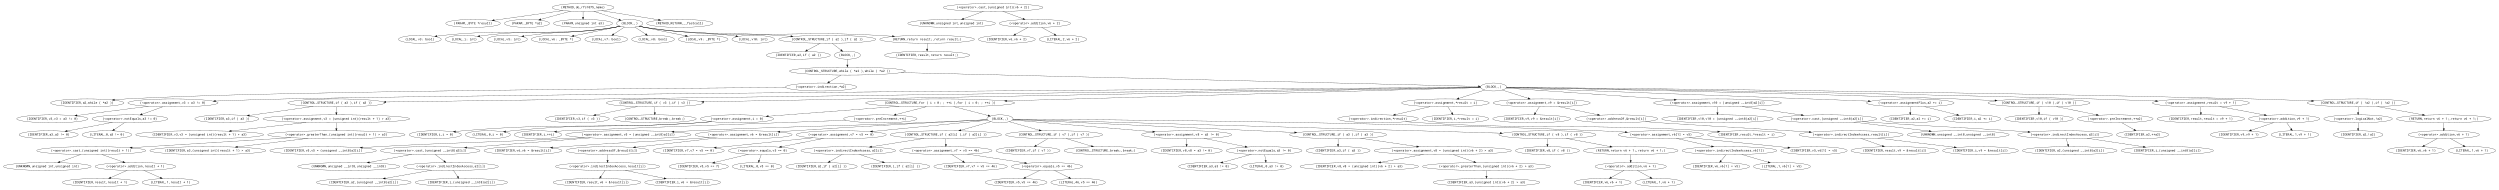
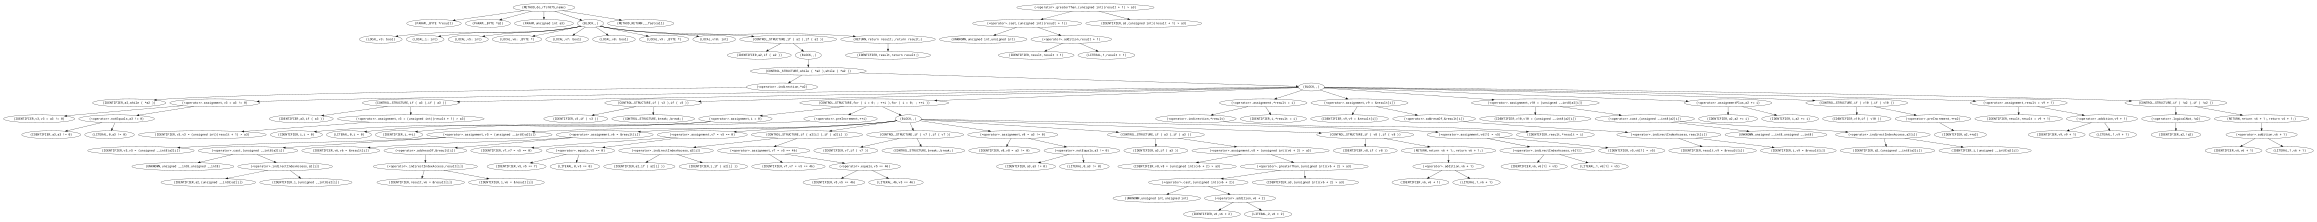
(336, 126) -> none
none -> (1252, 174)
